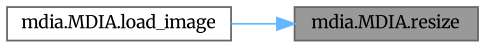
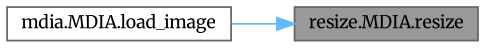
(386, 24) -> (386, 24)
